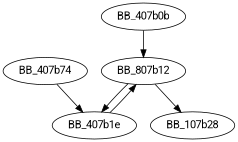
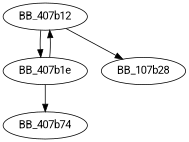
(143, 17) -> none
(143, 71) -> (45, 17)
(67, 95) -> (45, 95)
